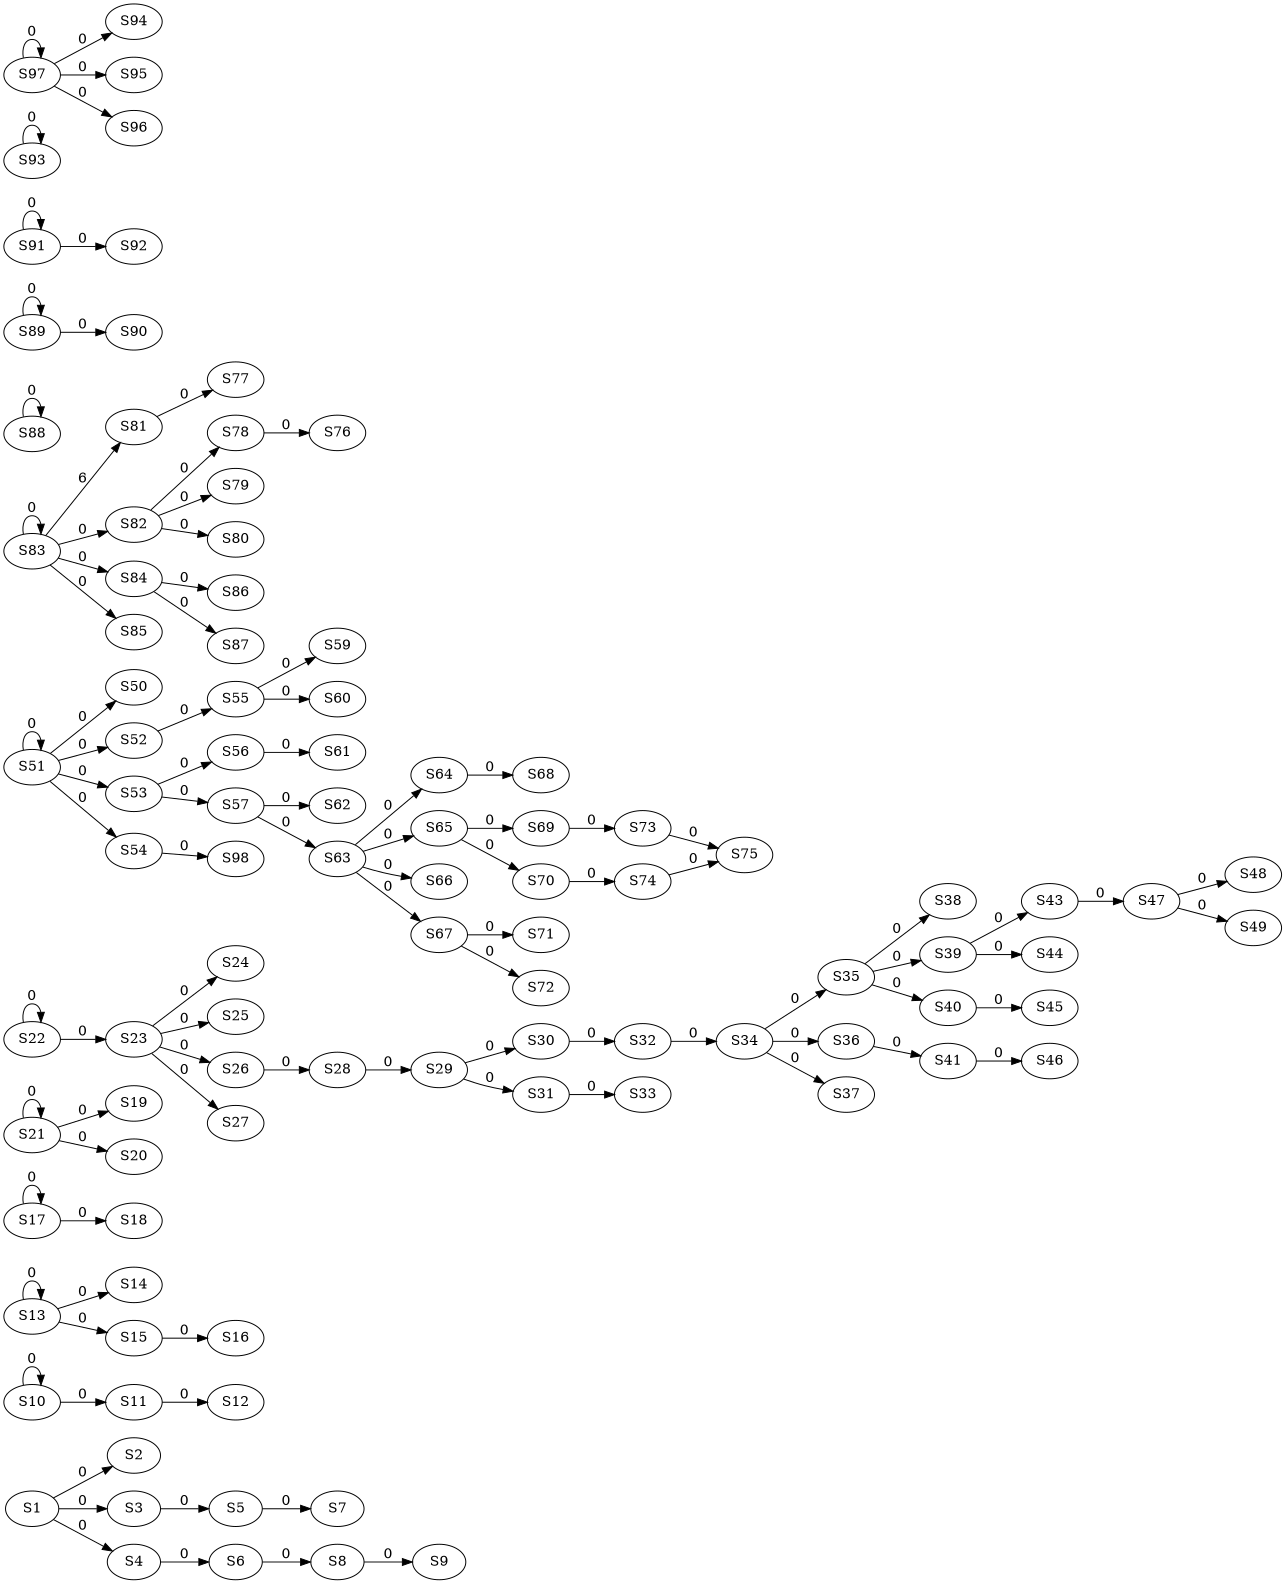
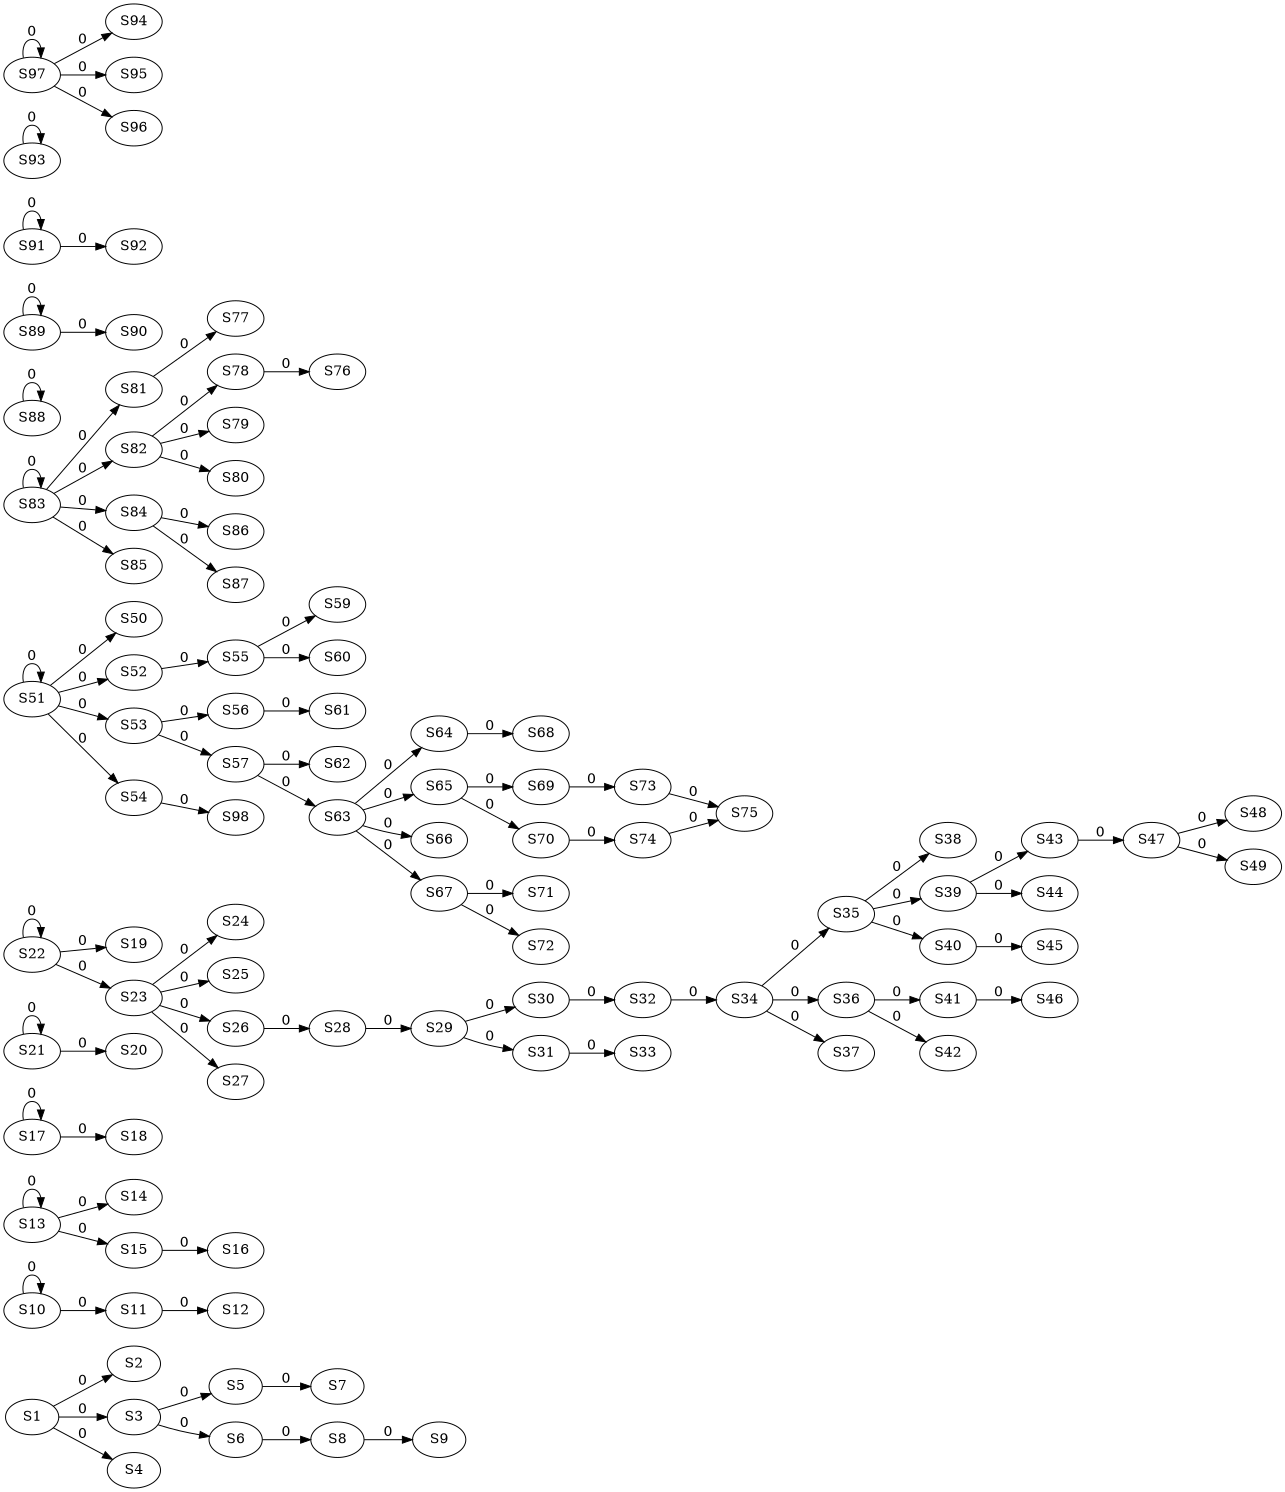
(83, 479) -> (83, 436)
none -> (948, 1053)
(78, 1121) -> (78, 950)
(180, 1562) -> (179, 1431)
